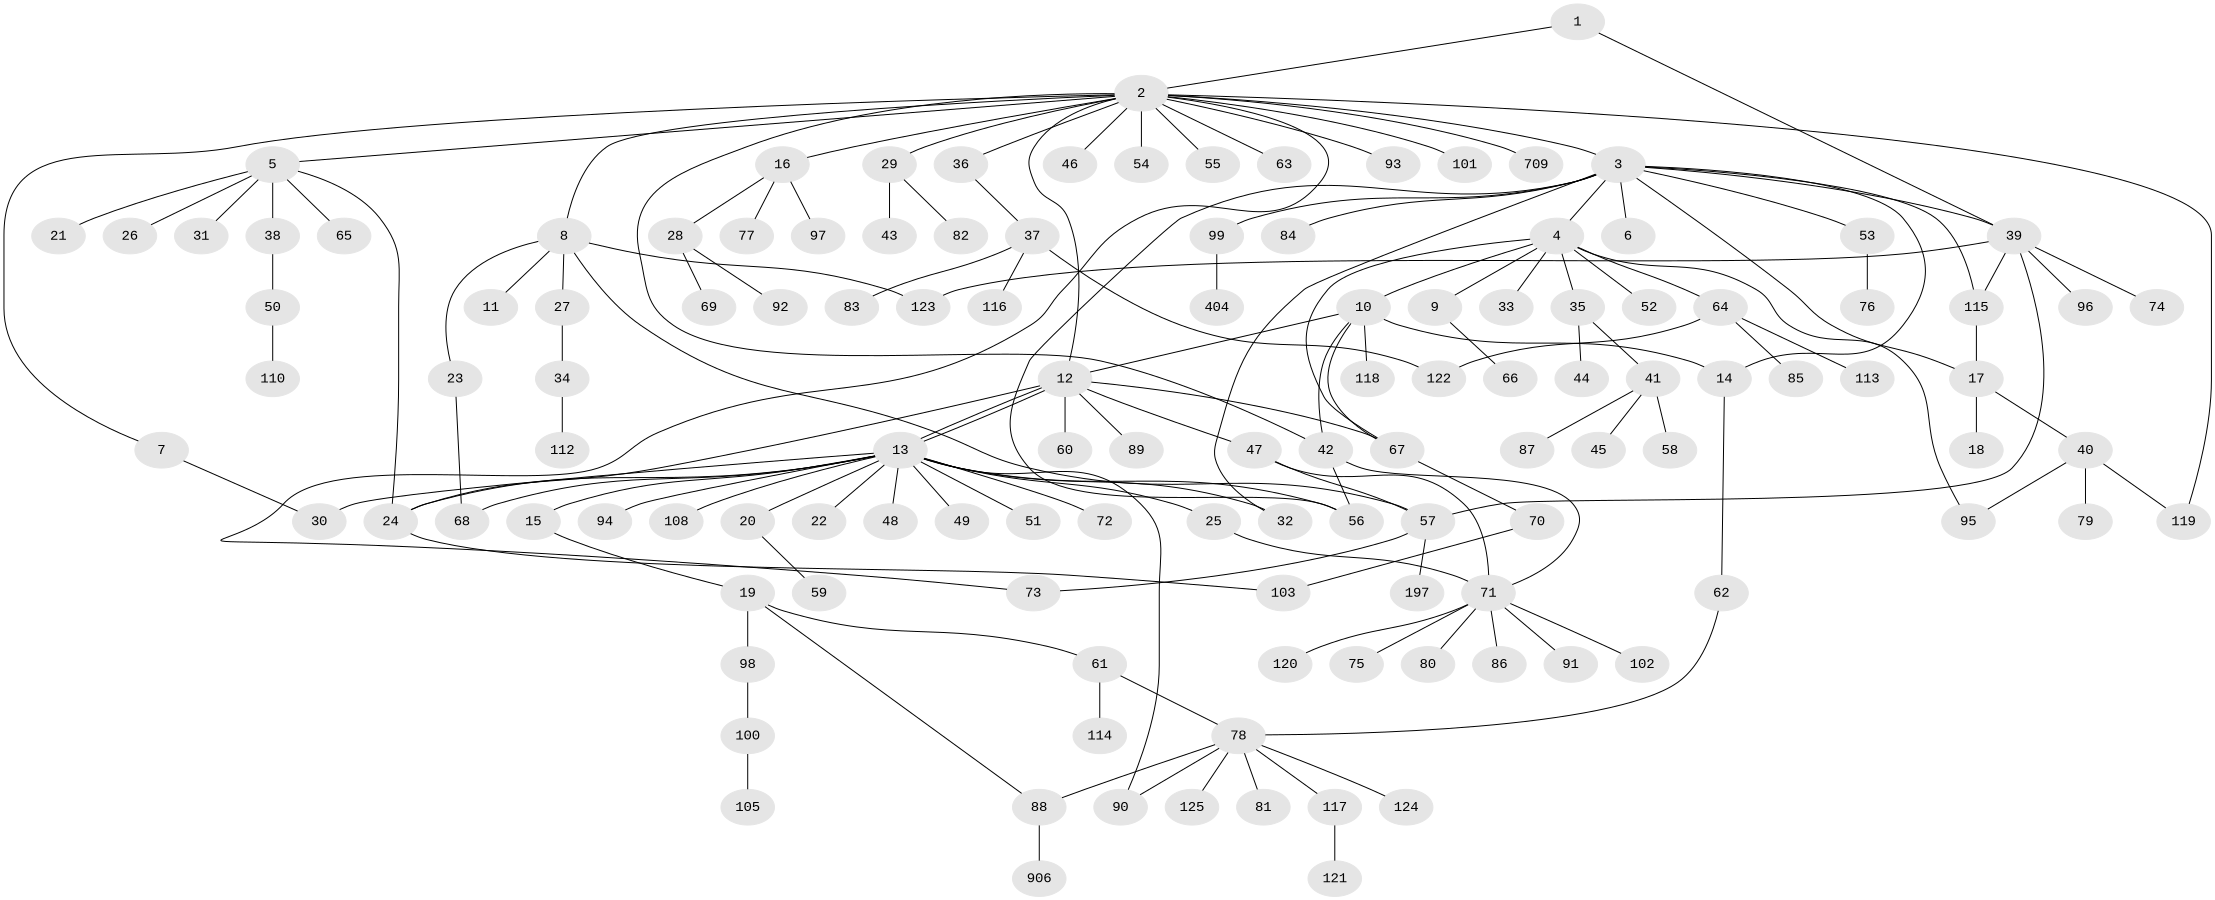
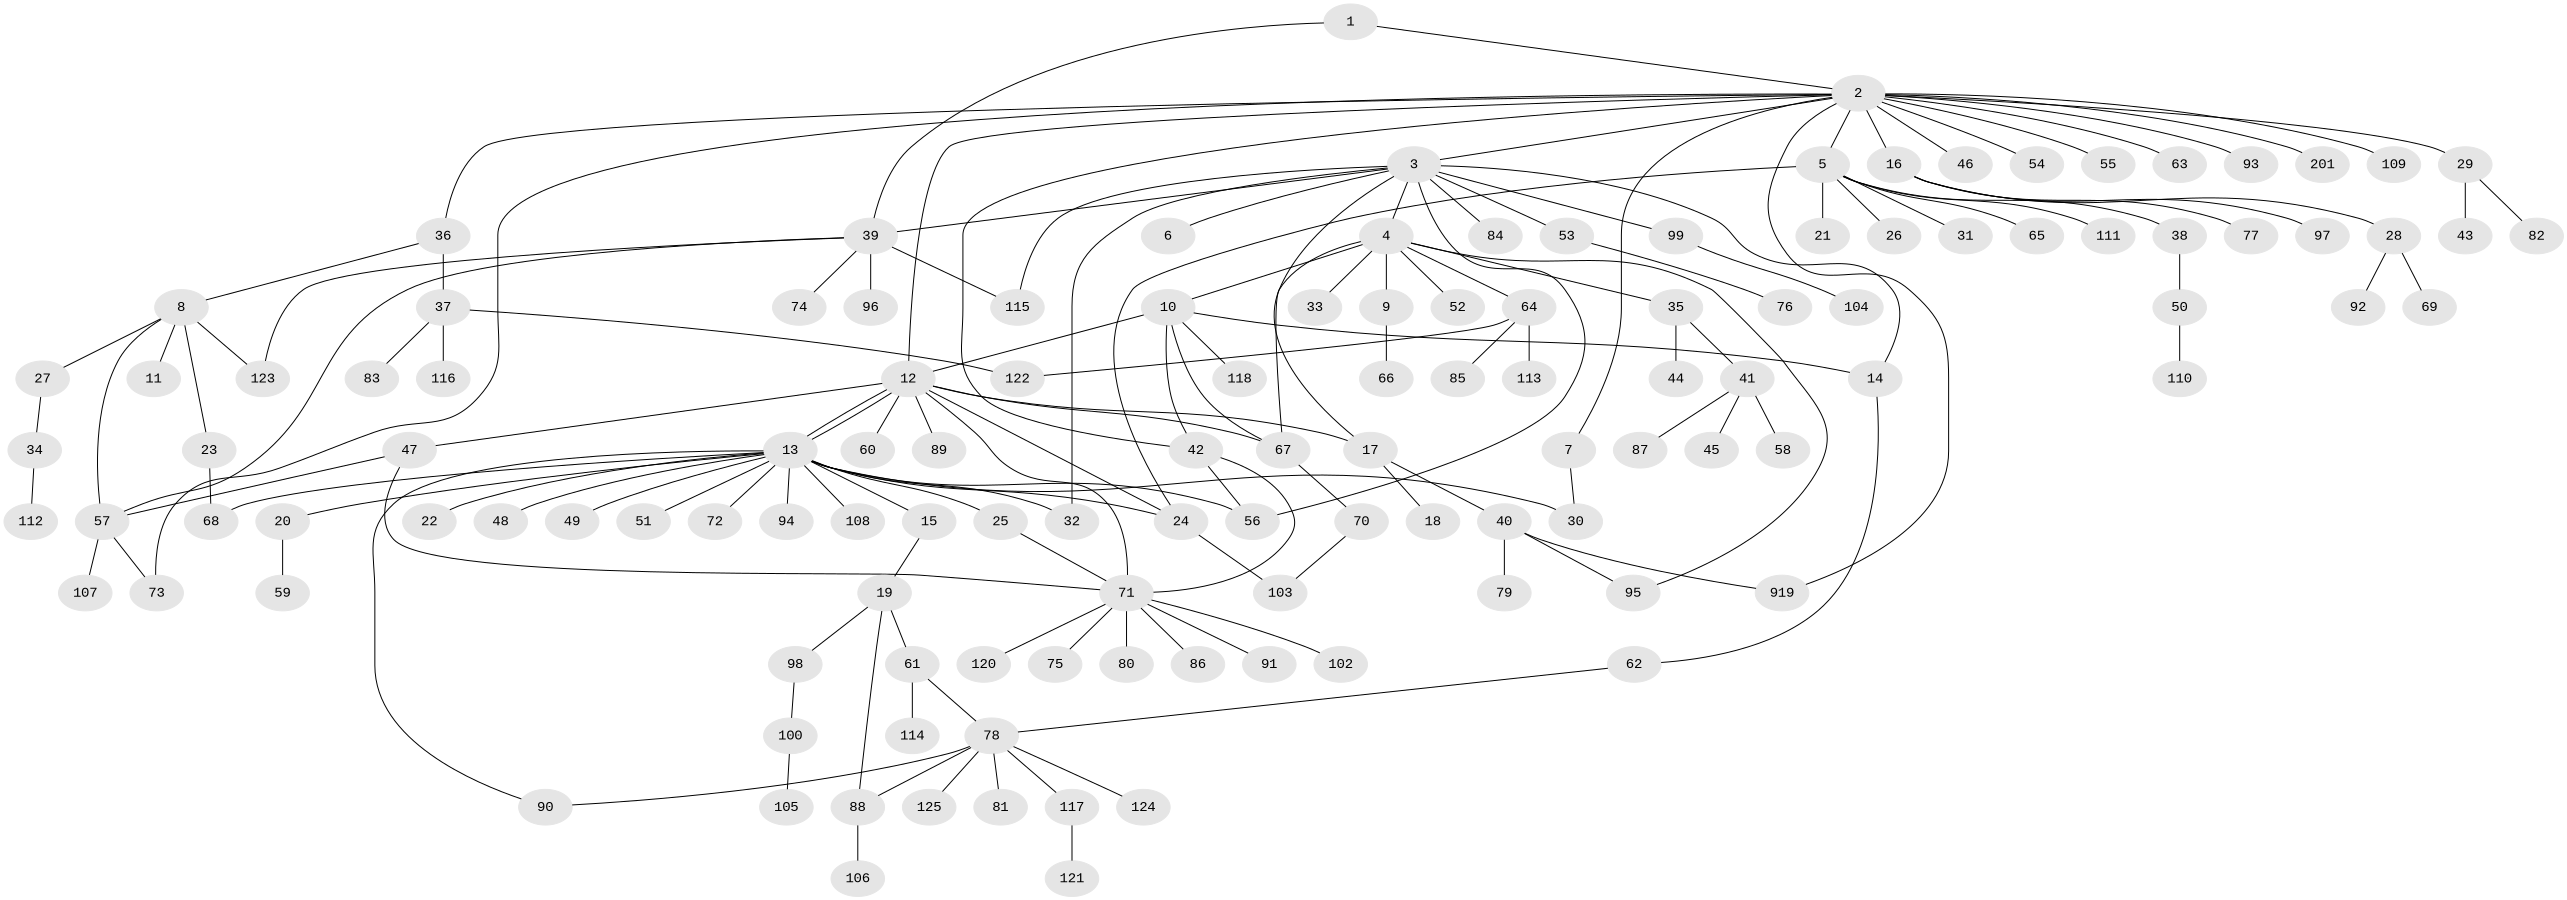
(818, 114) -> (312, 272)
(1465, 165) -> (2322, 165)
(1536, 165) -> (2394, 165)
none -> (2108, 236)
(1217, 307) -> (1856, 307)
(1976, 343) -> (1162, 413)
none -> (1028, 476)
(2184, 522) -> (1782, 593)
(1417, 593) -> (85, 593)
(1039, 879) -> (858, 879)
